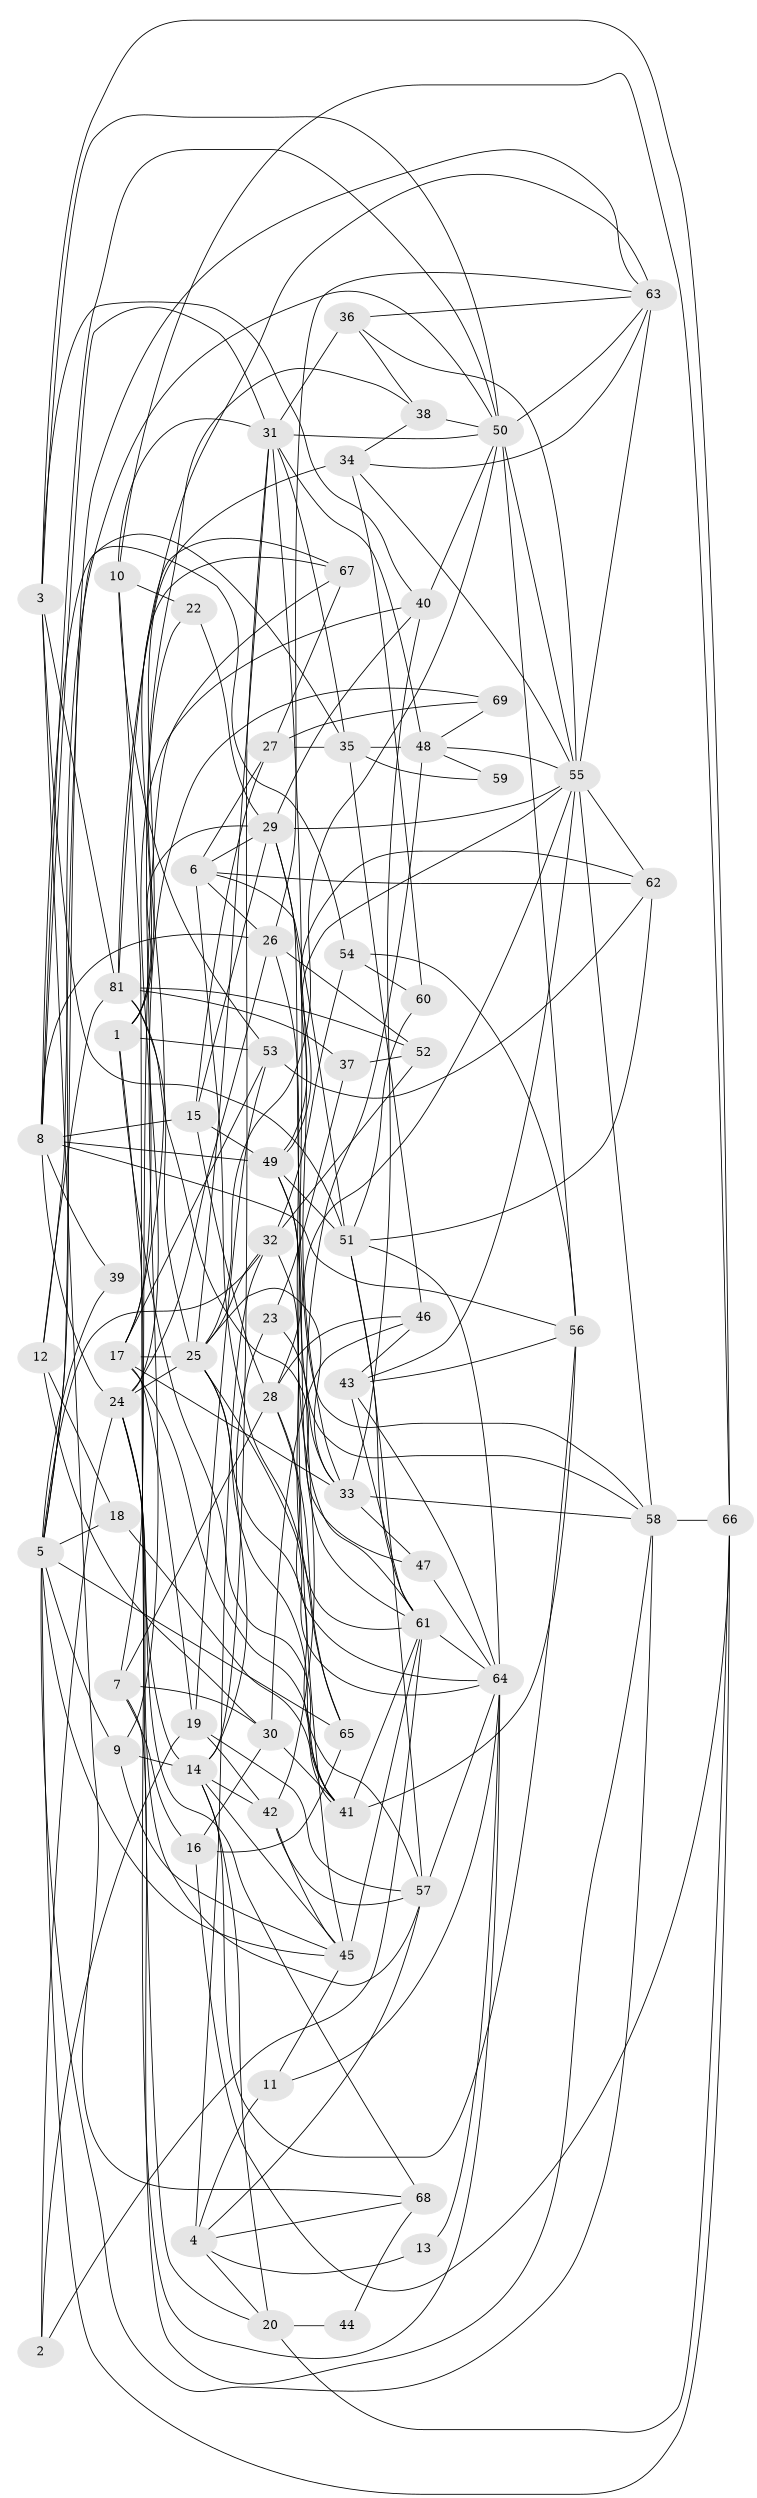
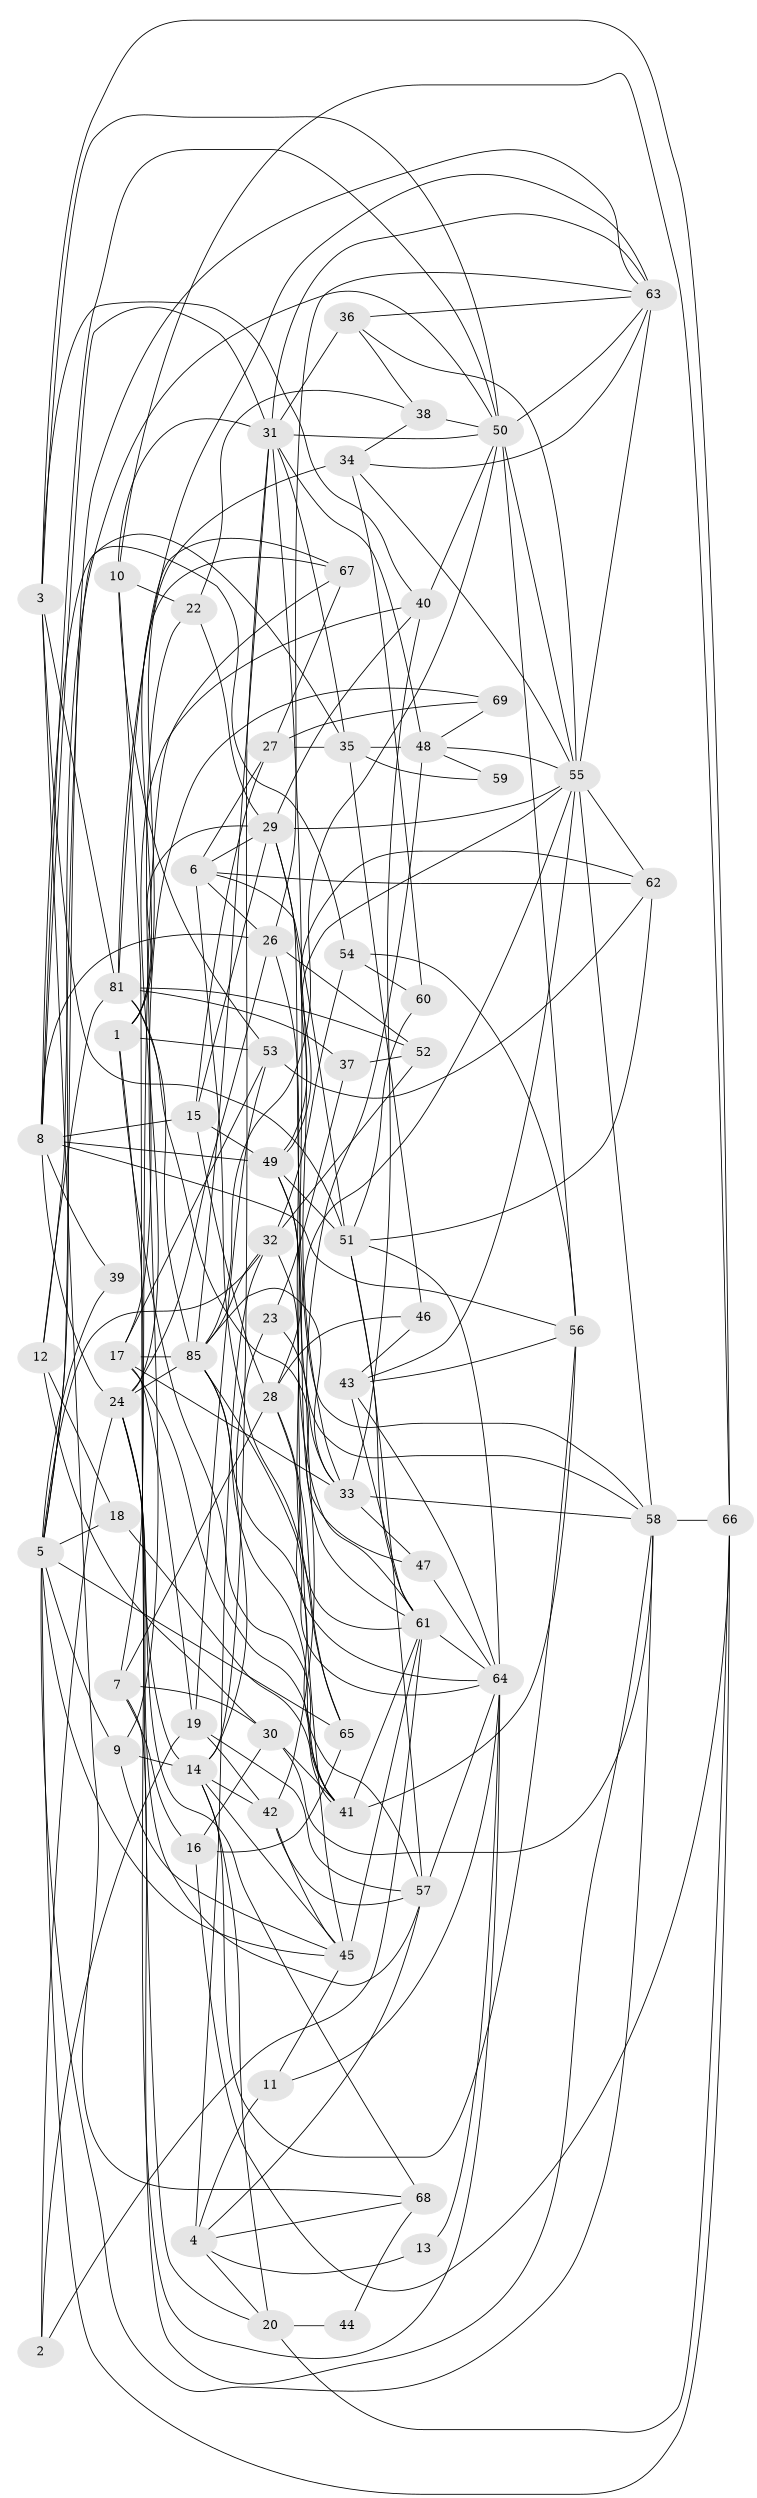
none -> (412, 232)
(160, 655) -> (231, 430)
(194, 1357) -> (194, 1357)
(289, 1483) -> (551, 1839)
